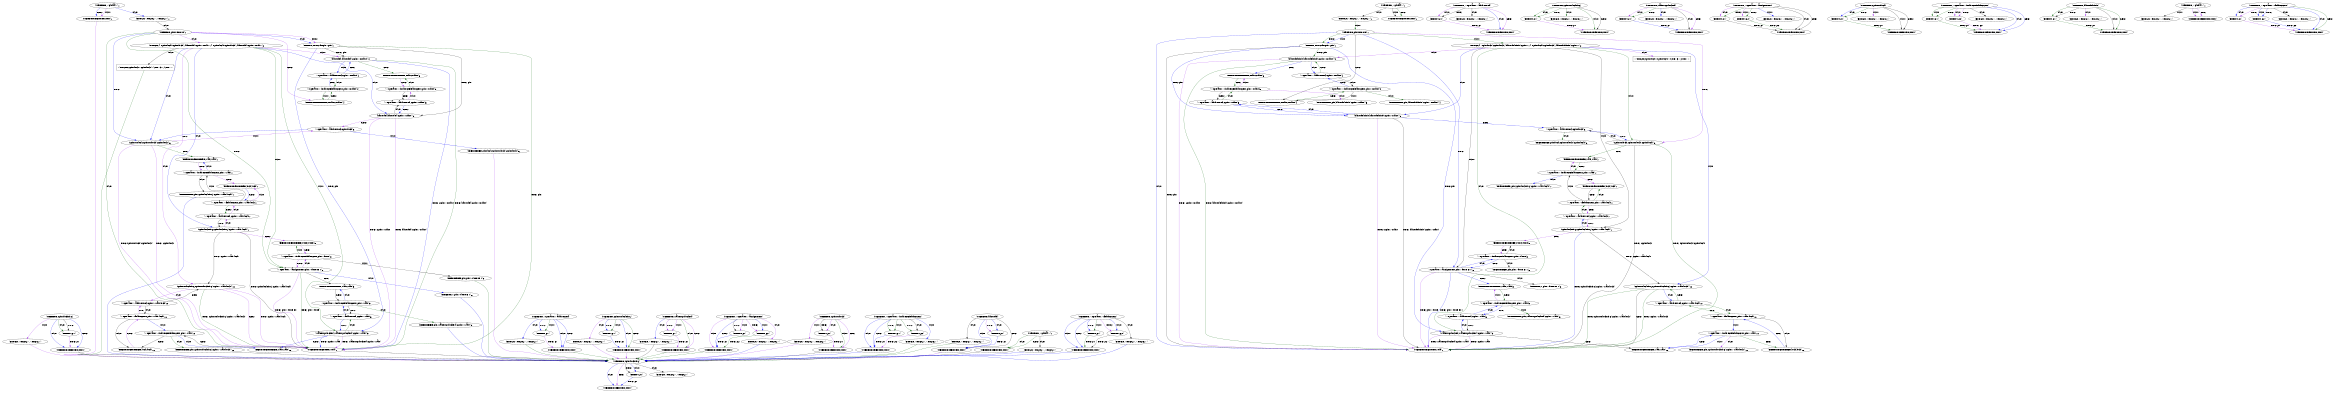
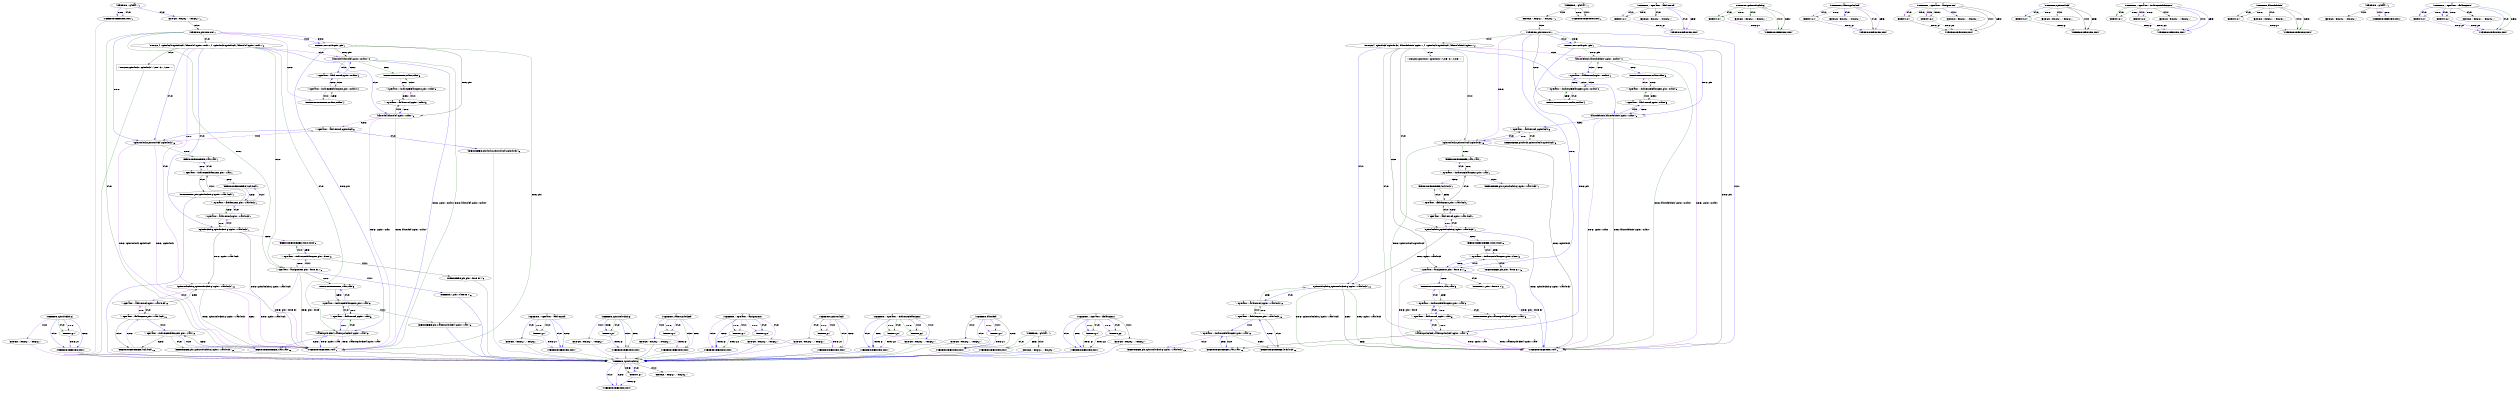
(1342, 103) -> none
(1415, 103) -> none
